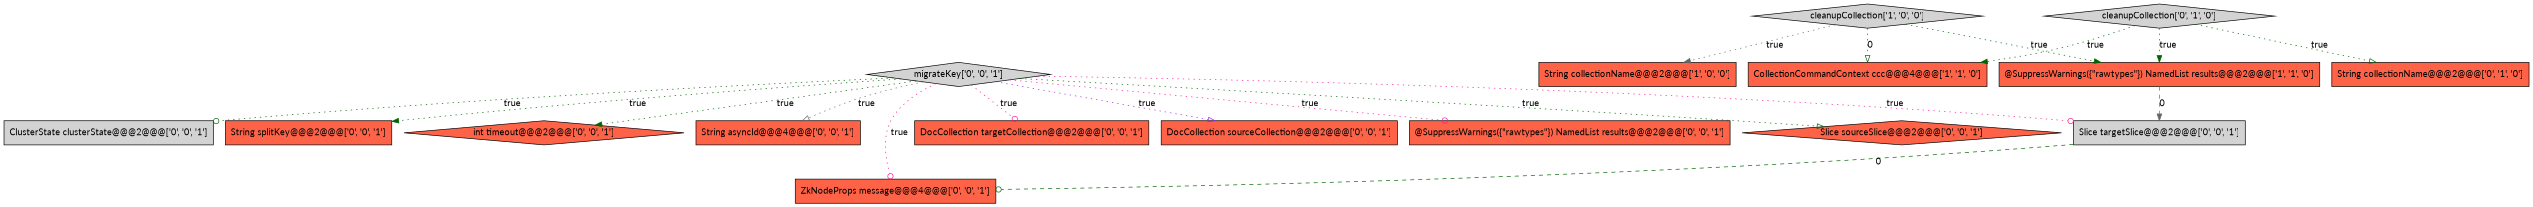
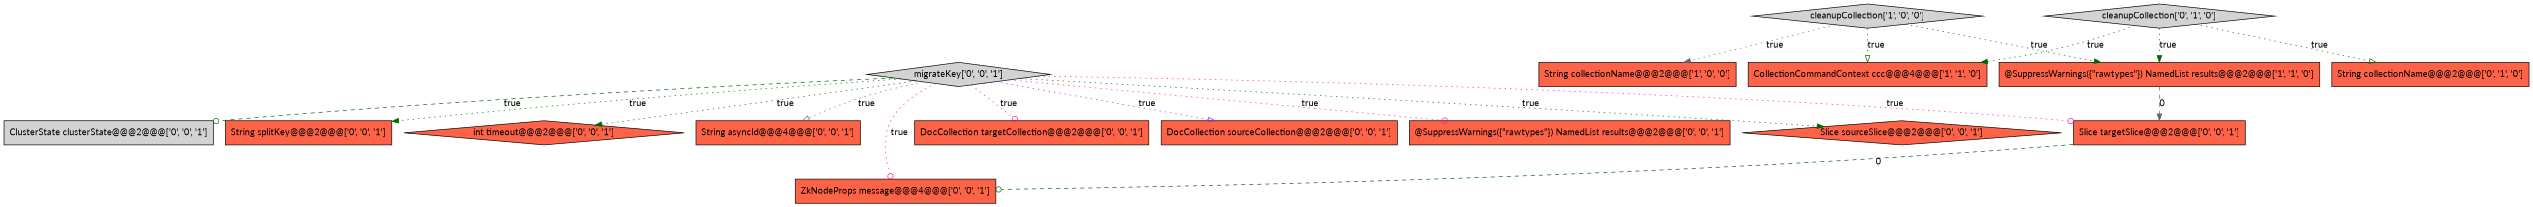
(1871, 45) -> (1876, 45)
(556, 96) -> (556, 96)
(1418, 101) -> (1418, 101)
(2159, 133) -> (2159, 133)
